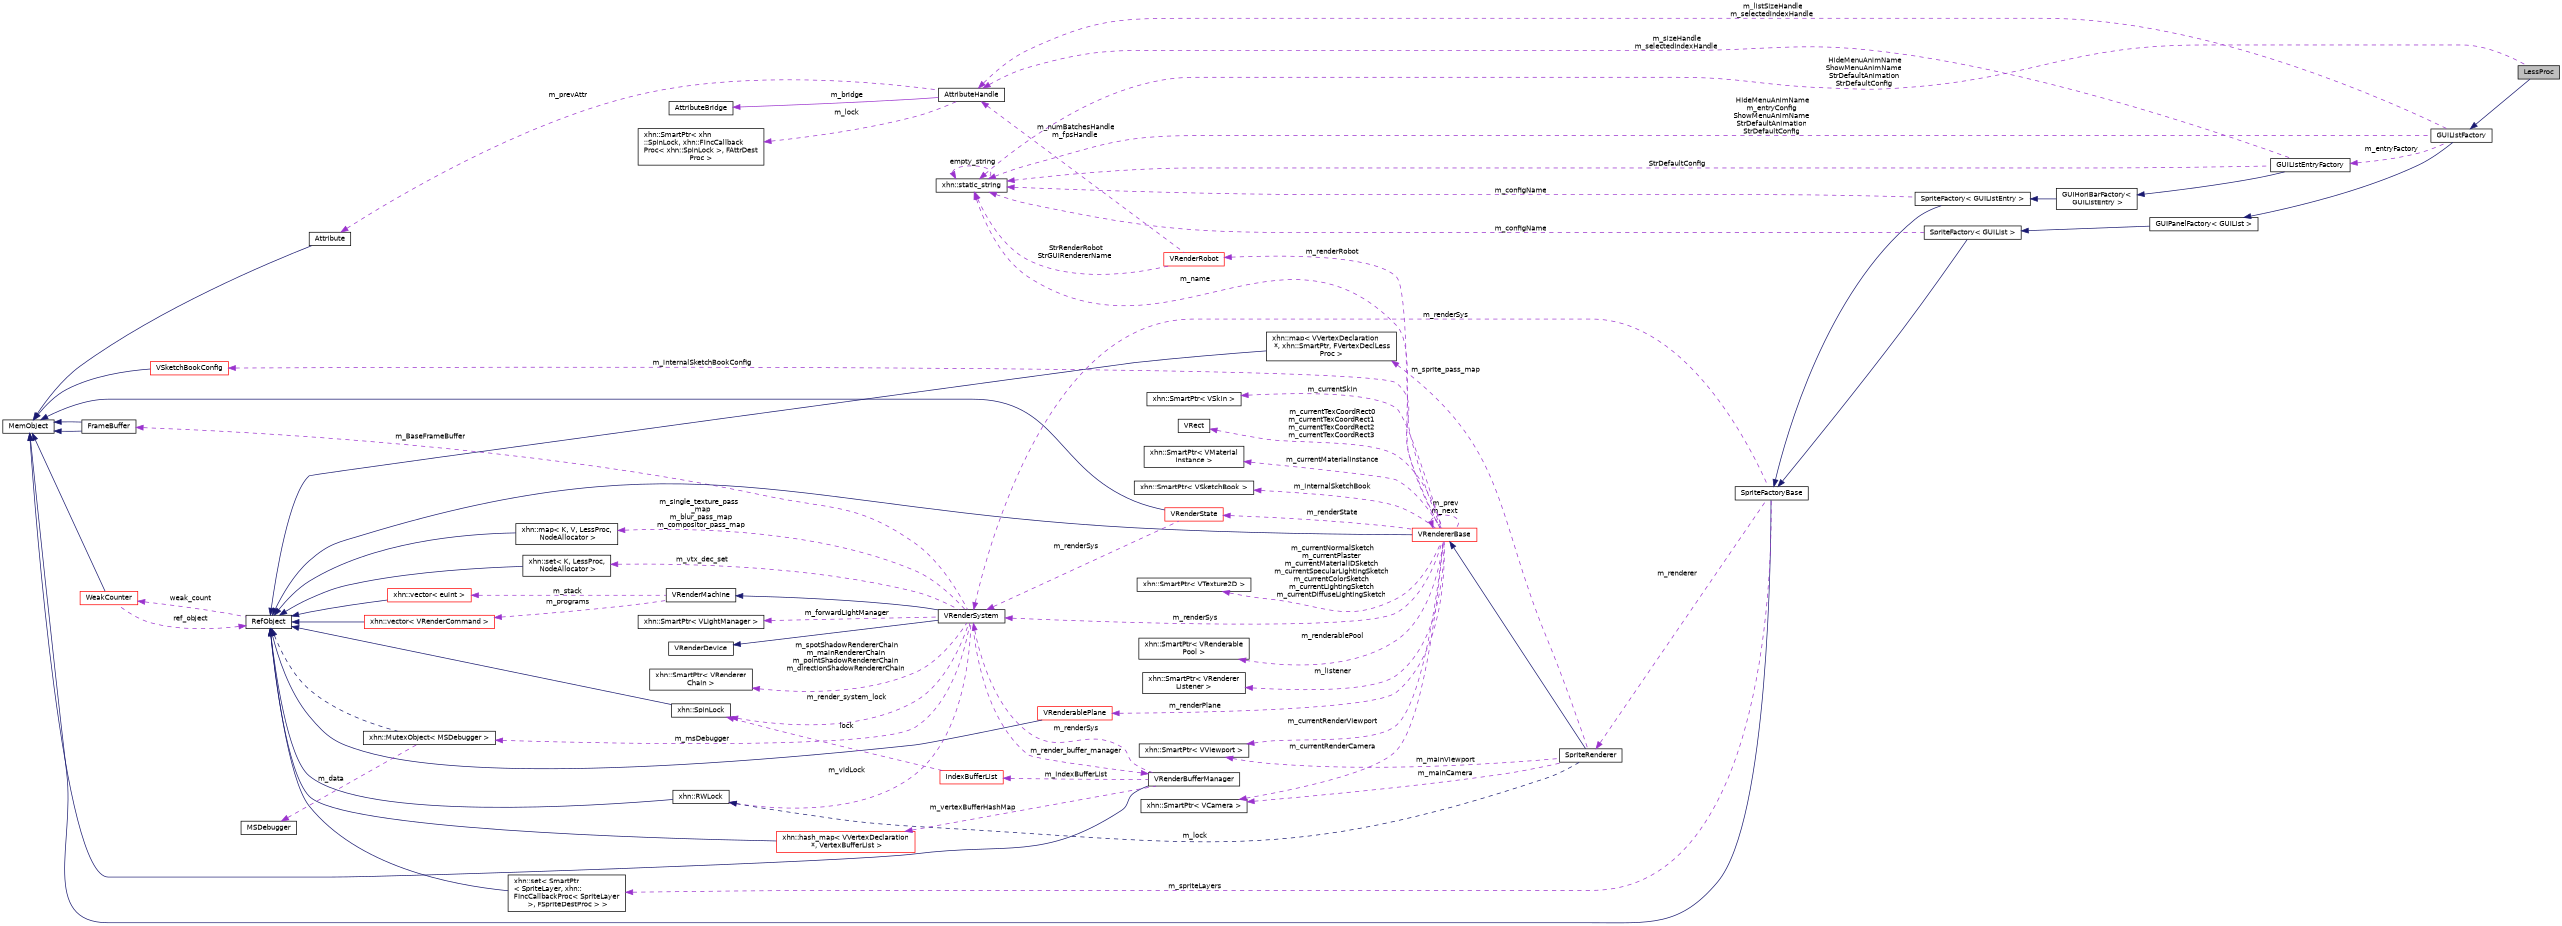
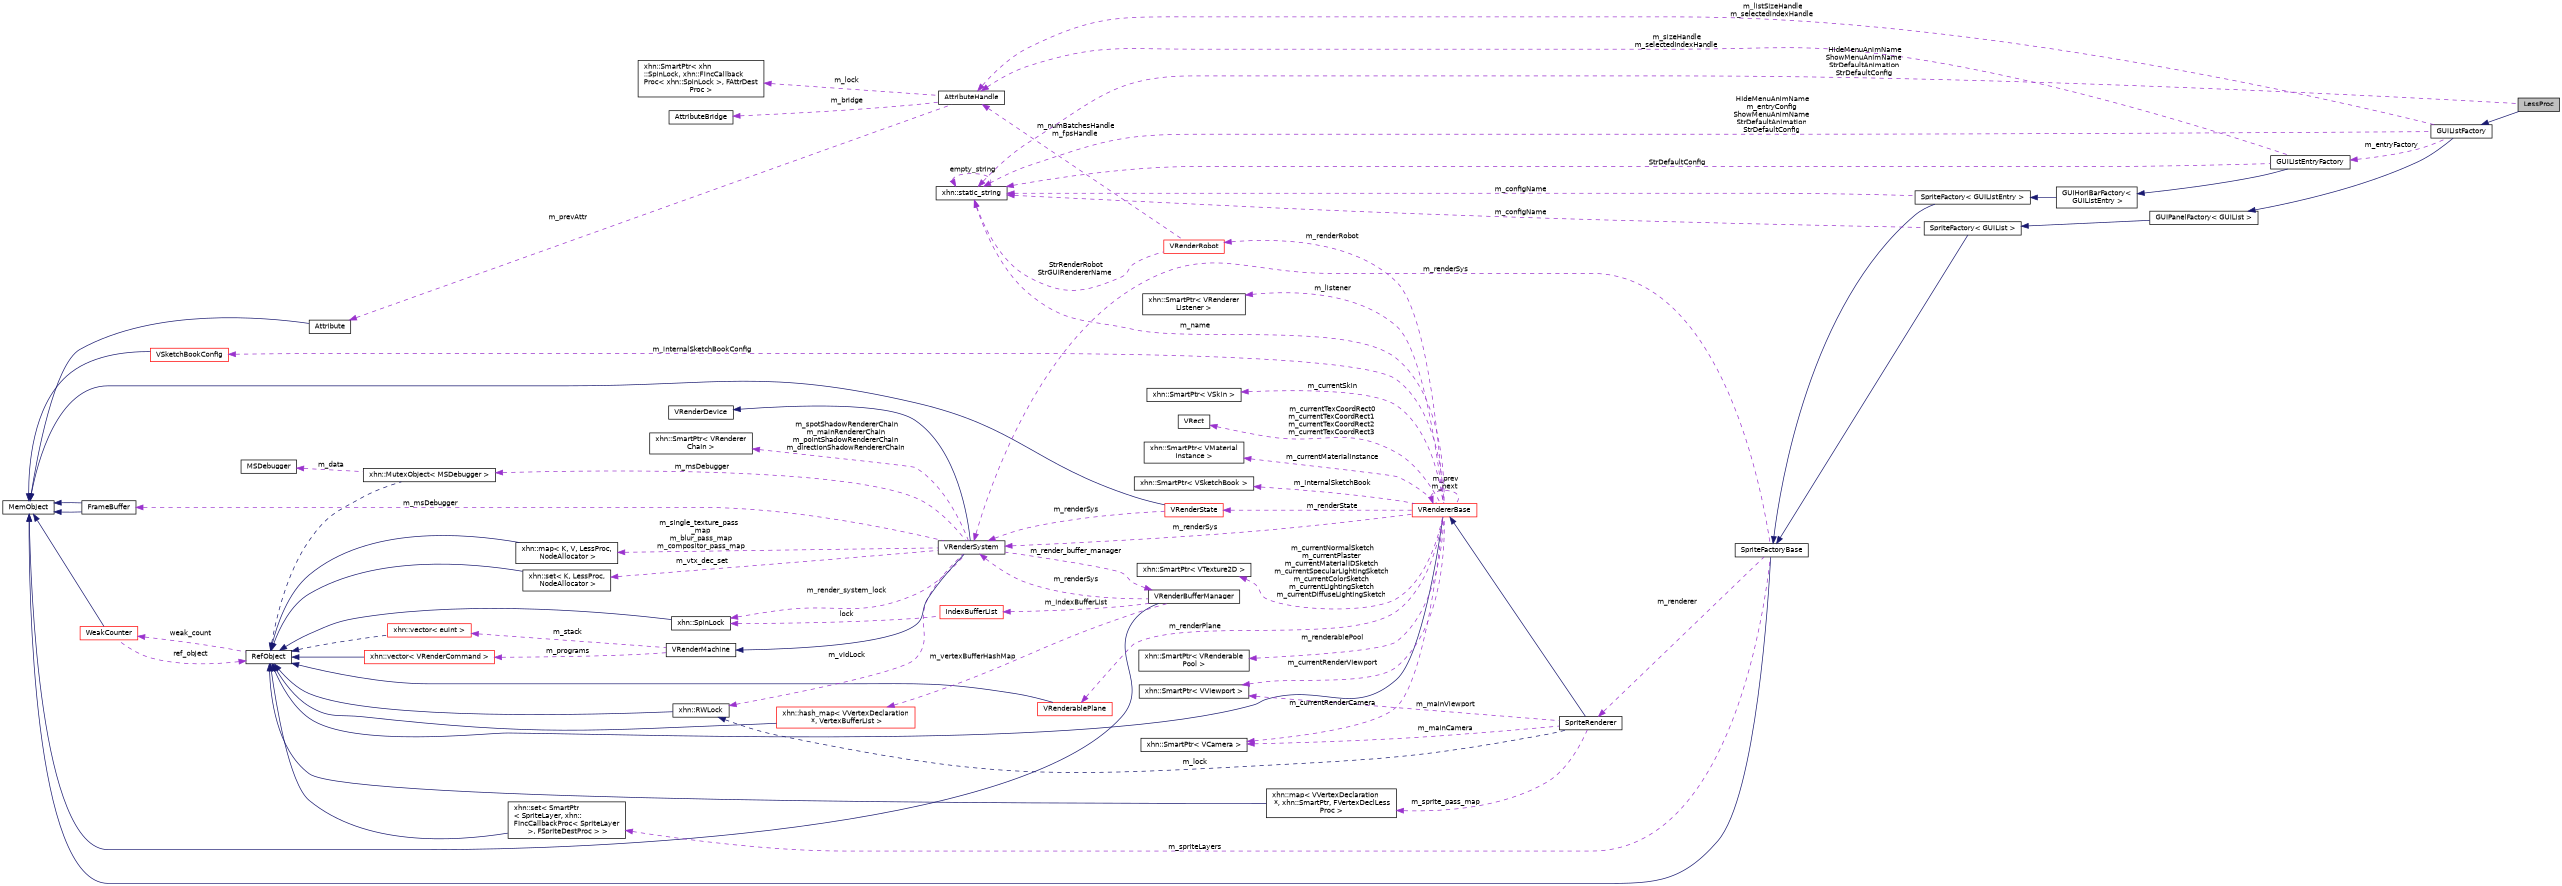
(839, 103) -> (839, 111)
(429, 437) -> (429, 504)
(343, 606) -> (343, 641)
(701, 622) -> none
